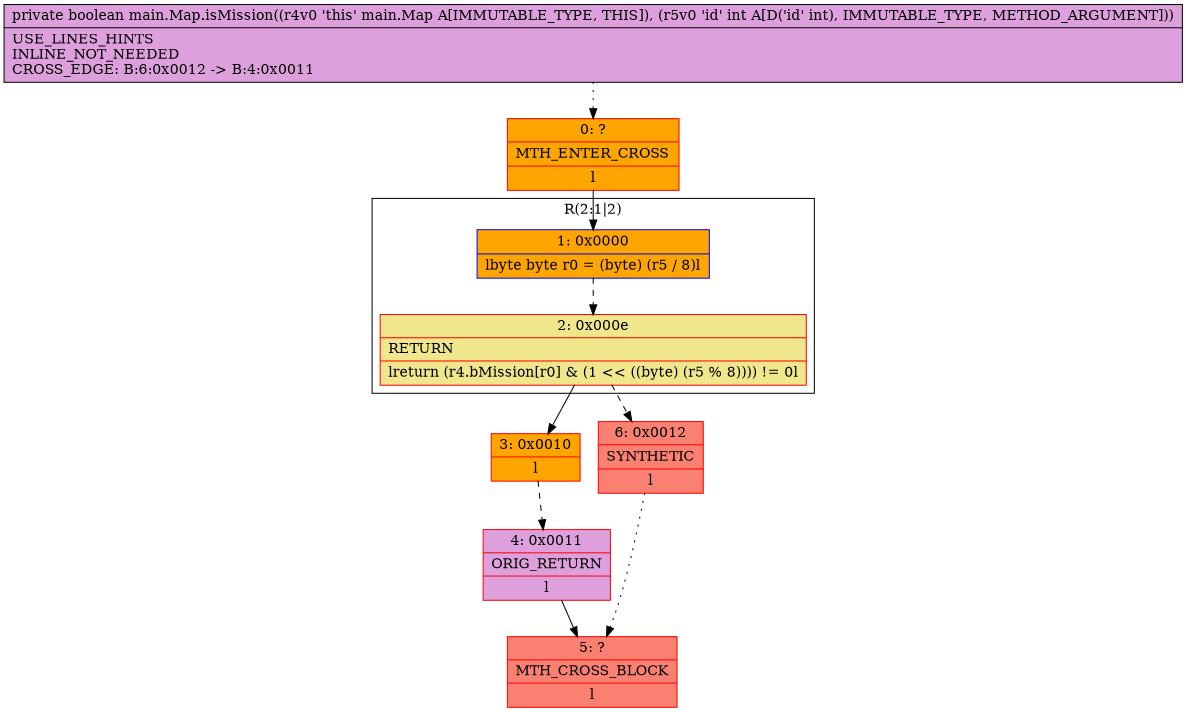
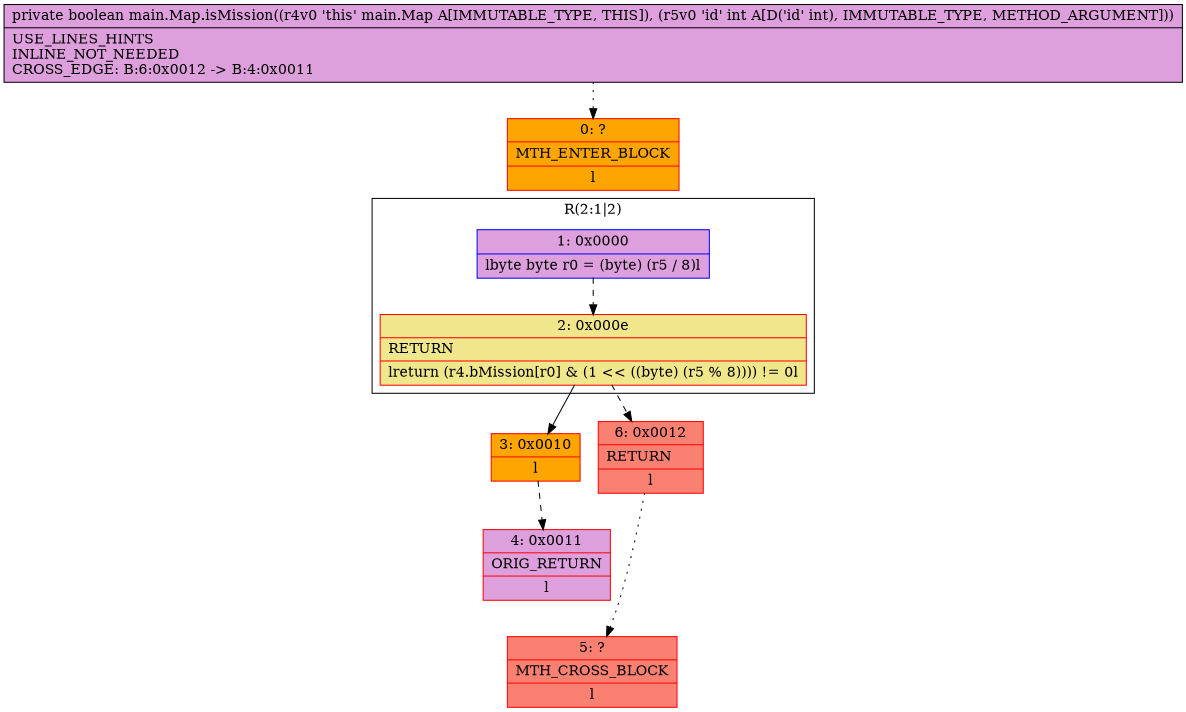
(593, 153) -> (593, 153)
(593, 205) -> none
(593, 254) -> (593, 254)
(651, 456) -> (639, 456)
(567, 614) -> none
